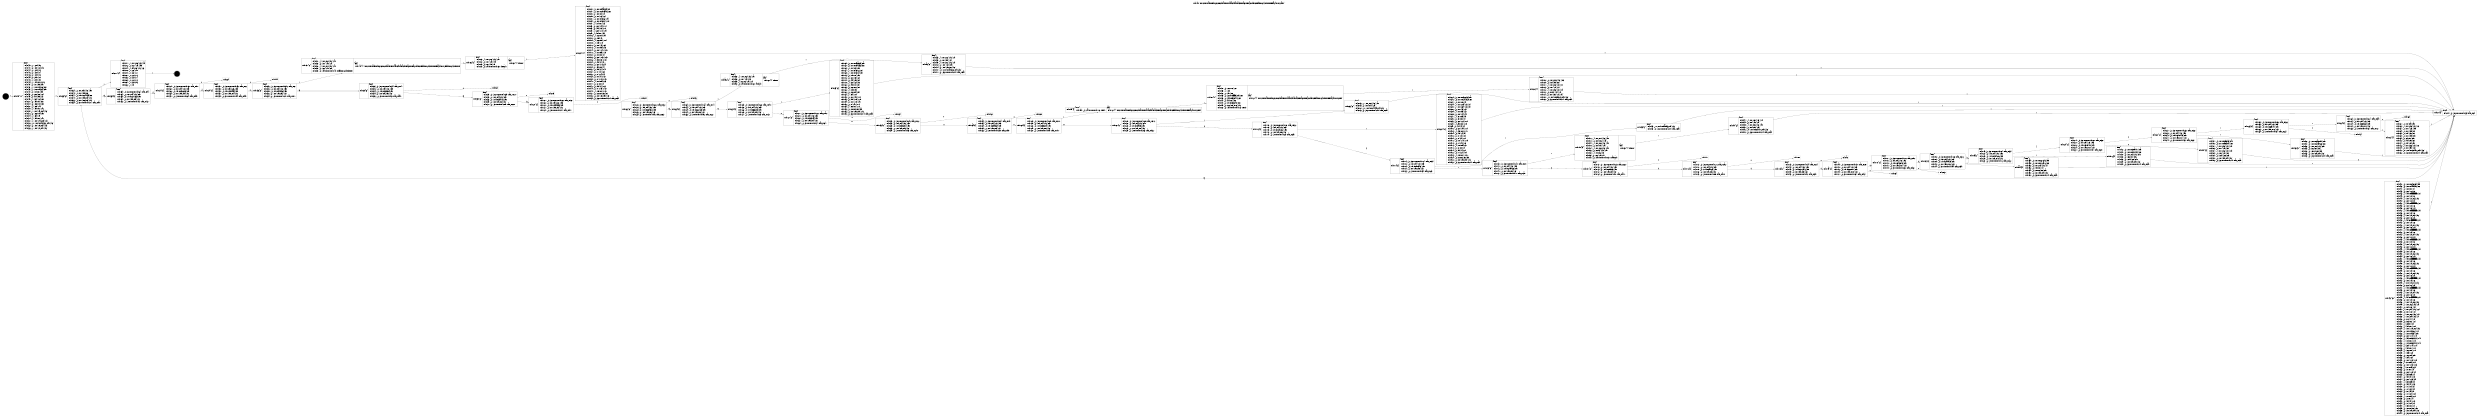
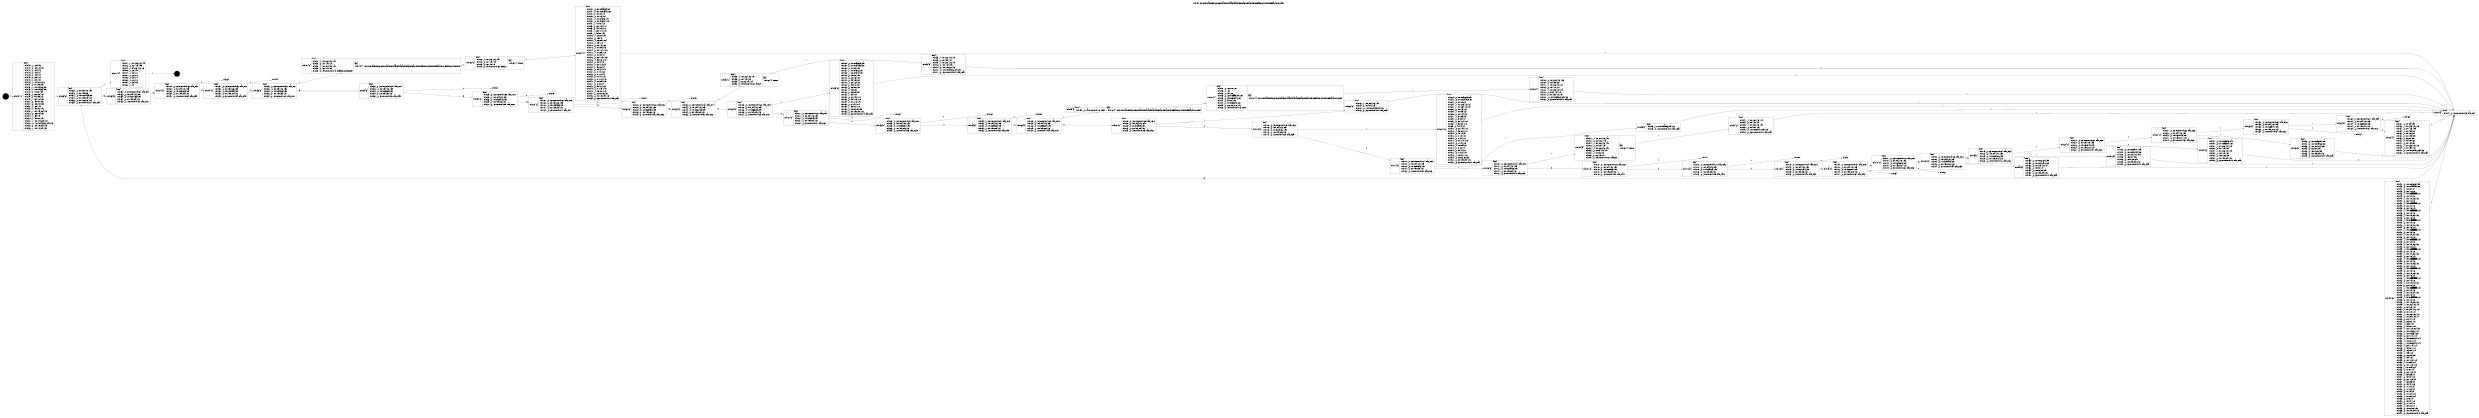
(463, 64) -> (464, 65)
none -> (597, 107)
